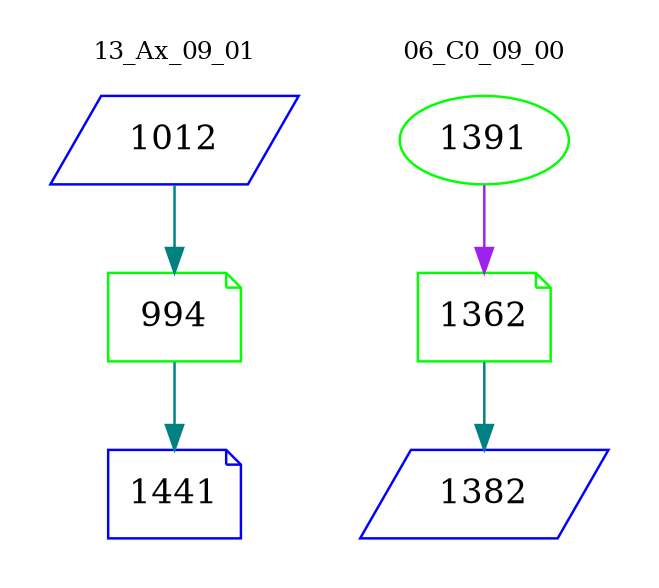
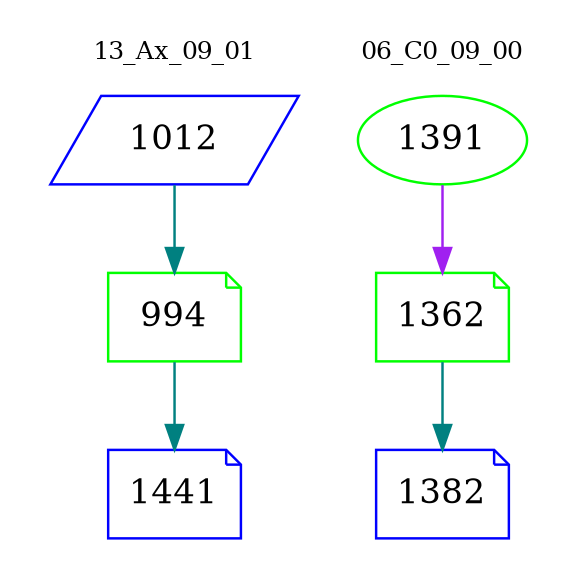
(484, 494) -> (442, 494)
